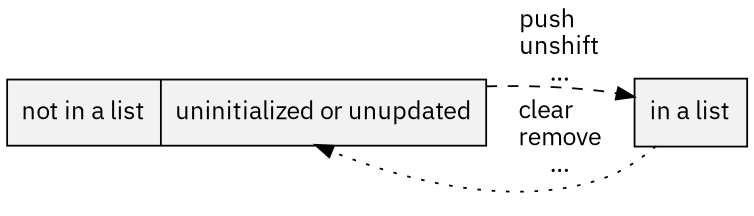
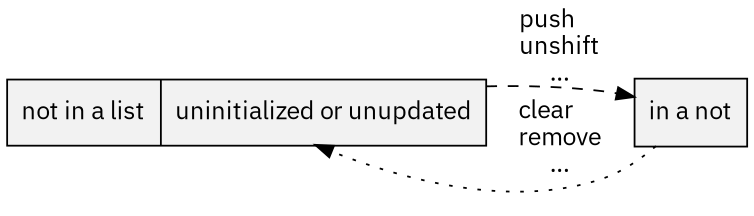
(691, 113) -> (691, 113)
